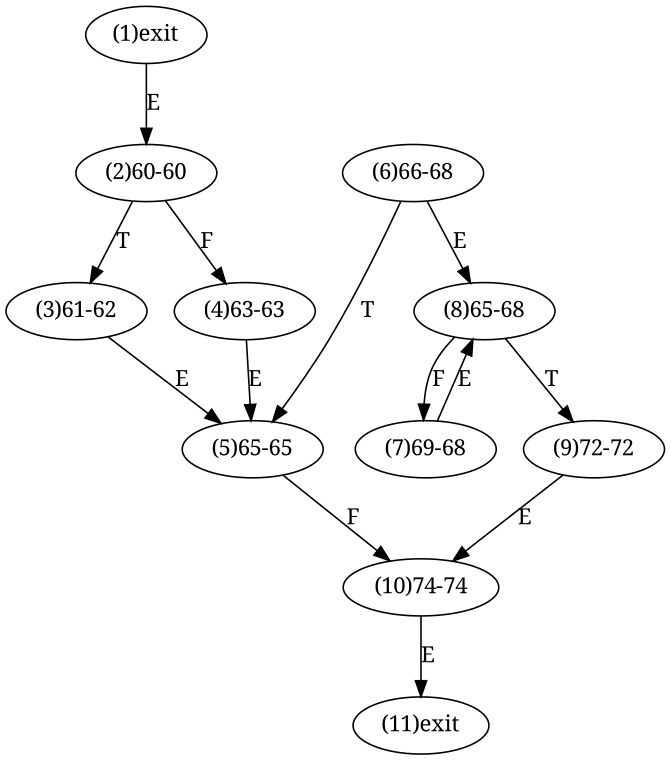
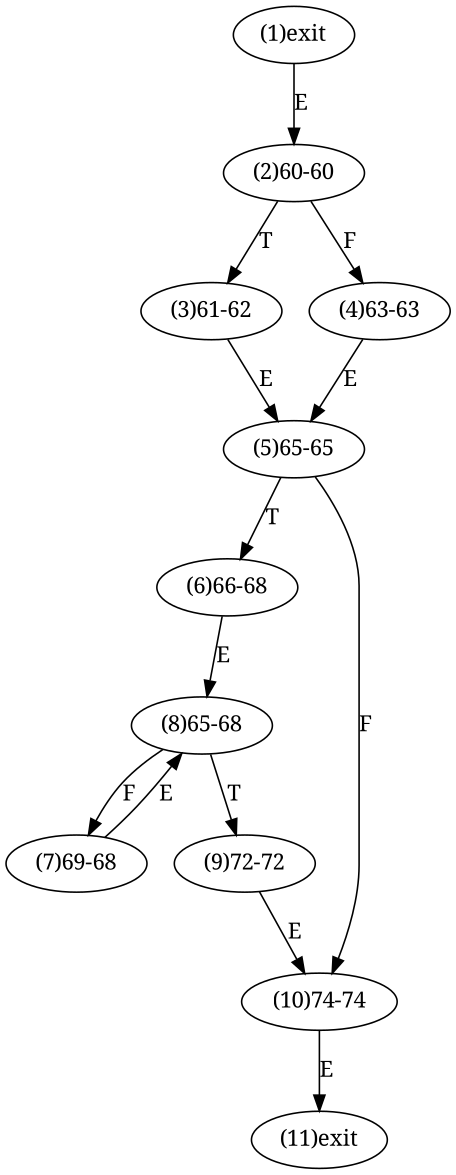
(347, 308) -> (264, 511)
